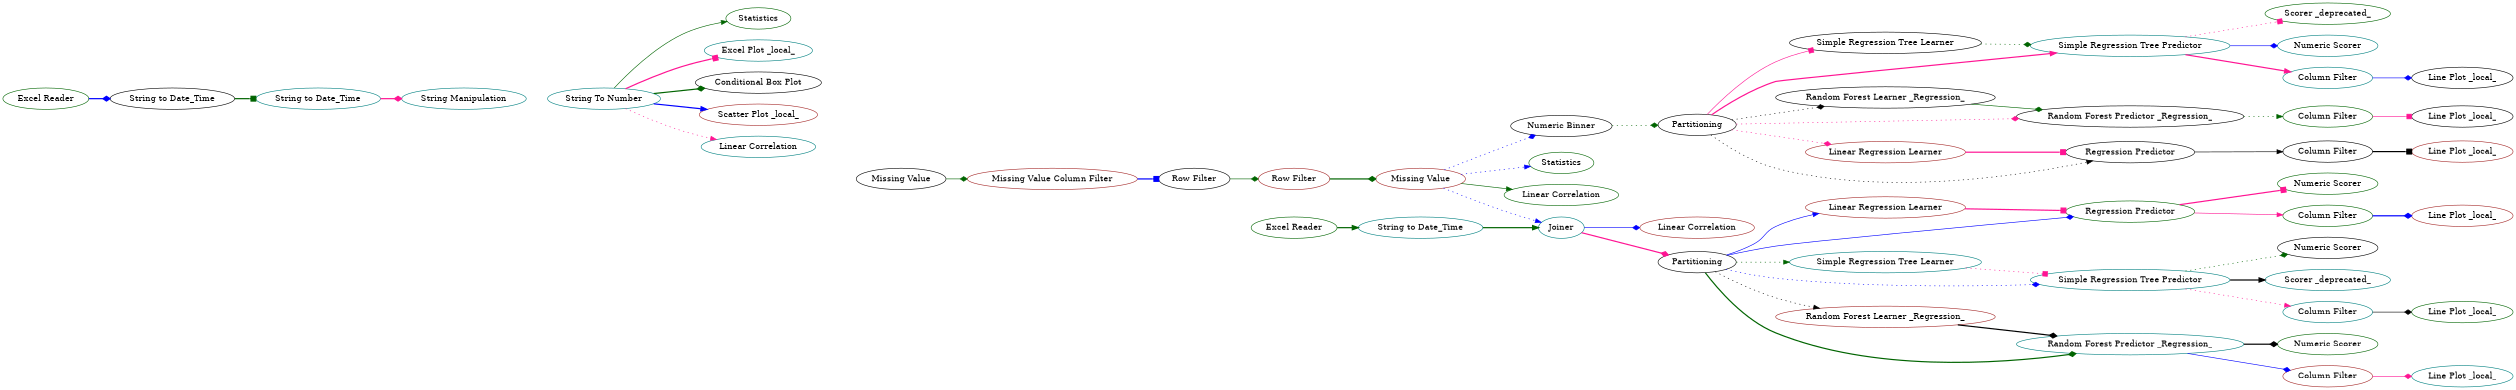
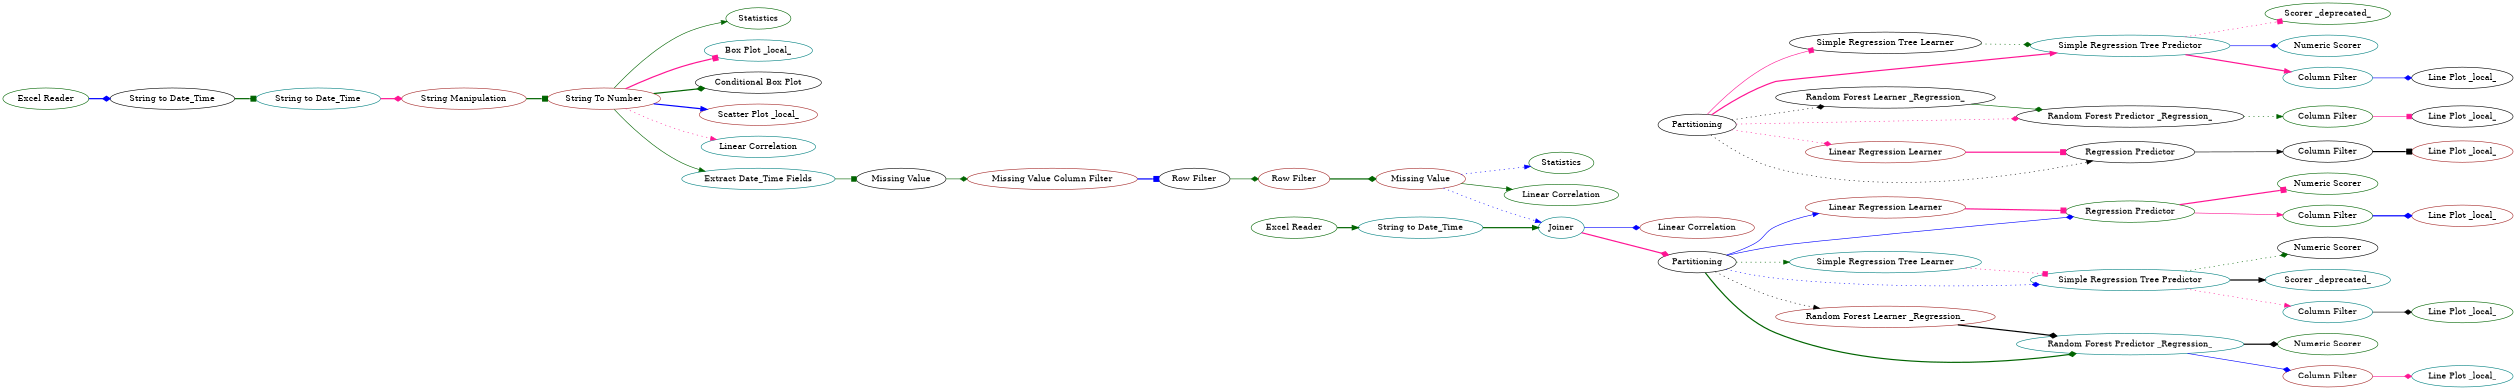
(758, 51) -> (758, 51)
(464, 99) -> (464, 99)
none -> (534, 99)
(604, 99) -> (604, 99)
(1561, 126) -> none
none -> (758, 179)
